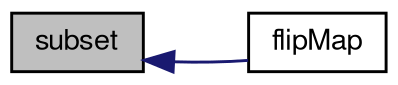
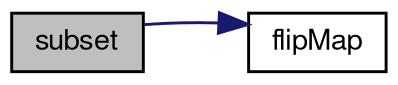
(211, 62) -> (181, 23)
